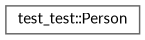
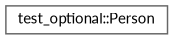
(73, 20) -> (87, 20)
